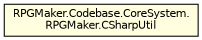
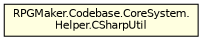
(101, 20) -> (101, 20)
